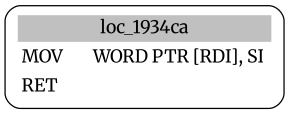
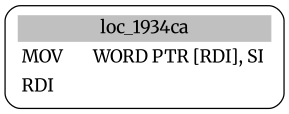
(55, 86) -> (53, 86)
